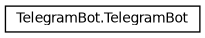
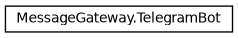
(103, 19) -> (119, 19)
